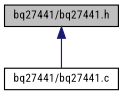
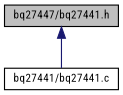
(61, 16) -> (61, 16)
